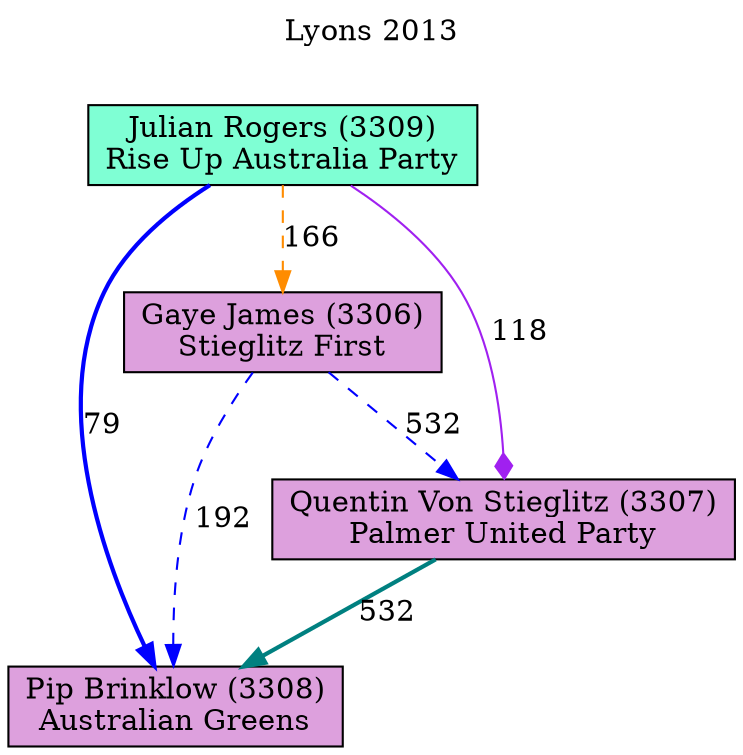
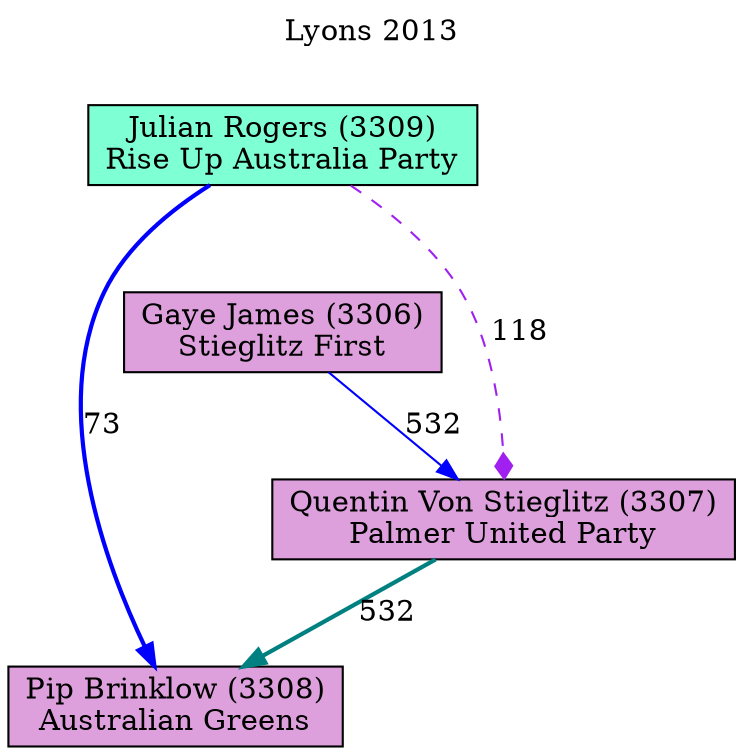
(283, 228) -> none
(464, 298) -> (464, 298)
(385, 419) -> (385, 419)
(103, 426) -> (103, 426)
(188, 501) -> none
